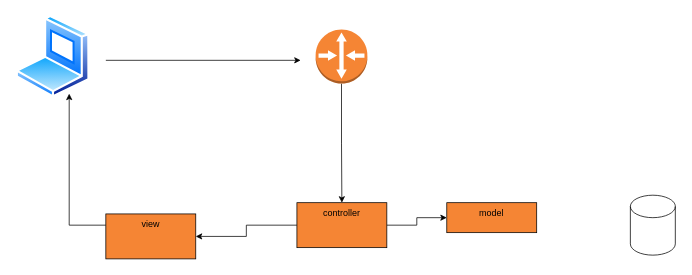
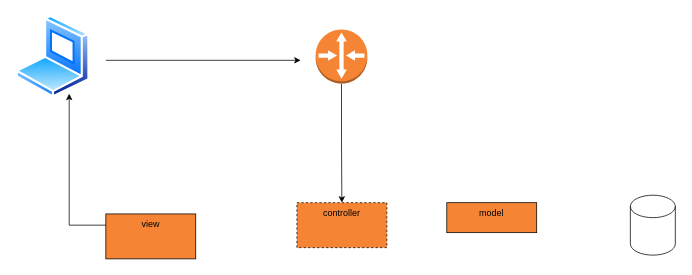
(424, 218) -> none
(342, 225) -> (342, 225)
(230, 237) -> none
